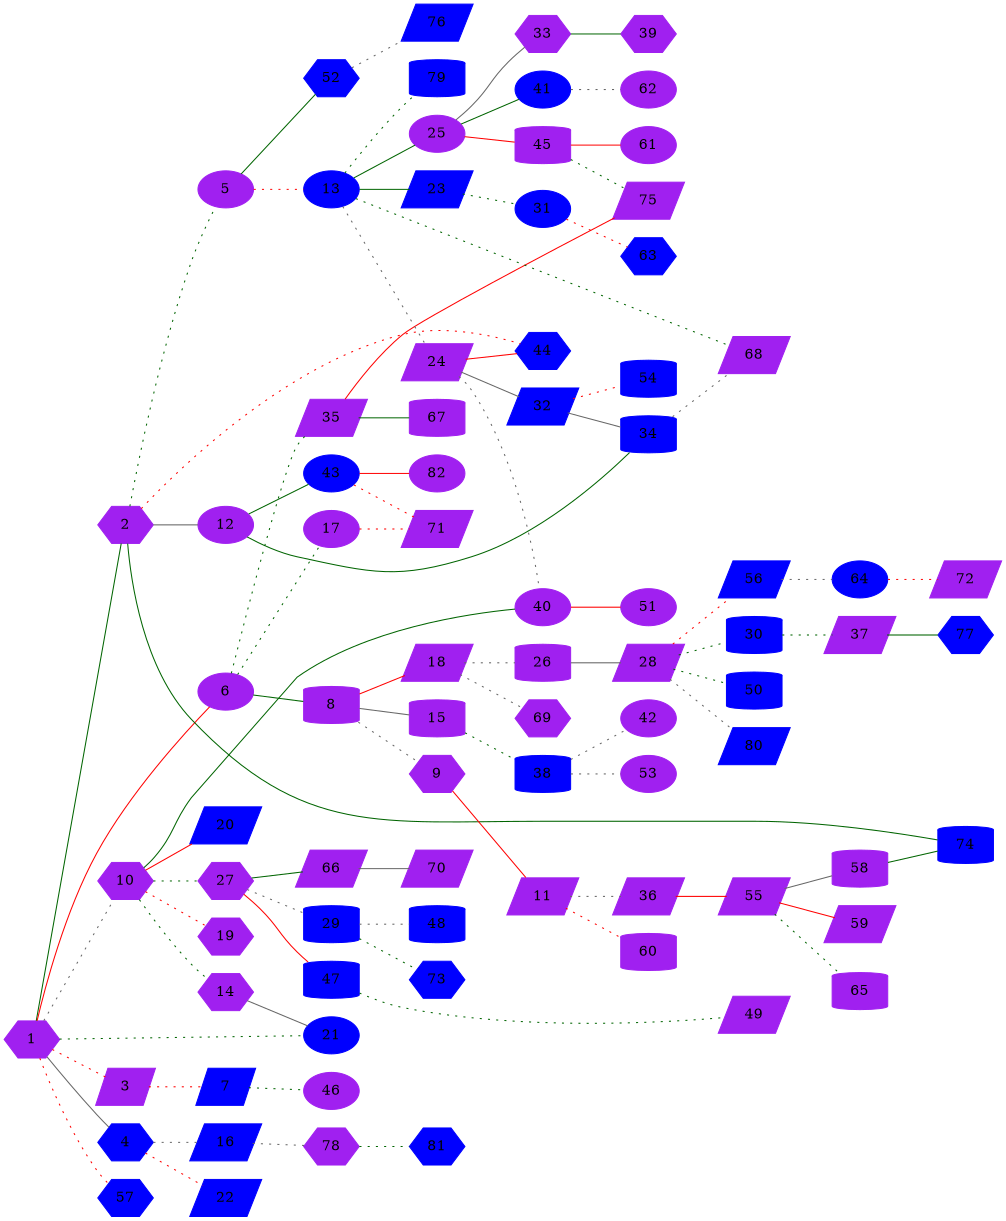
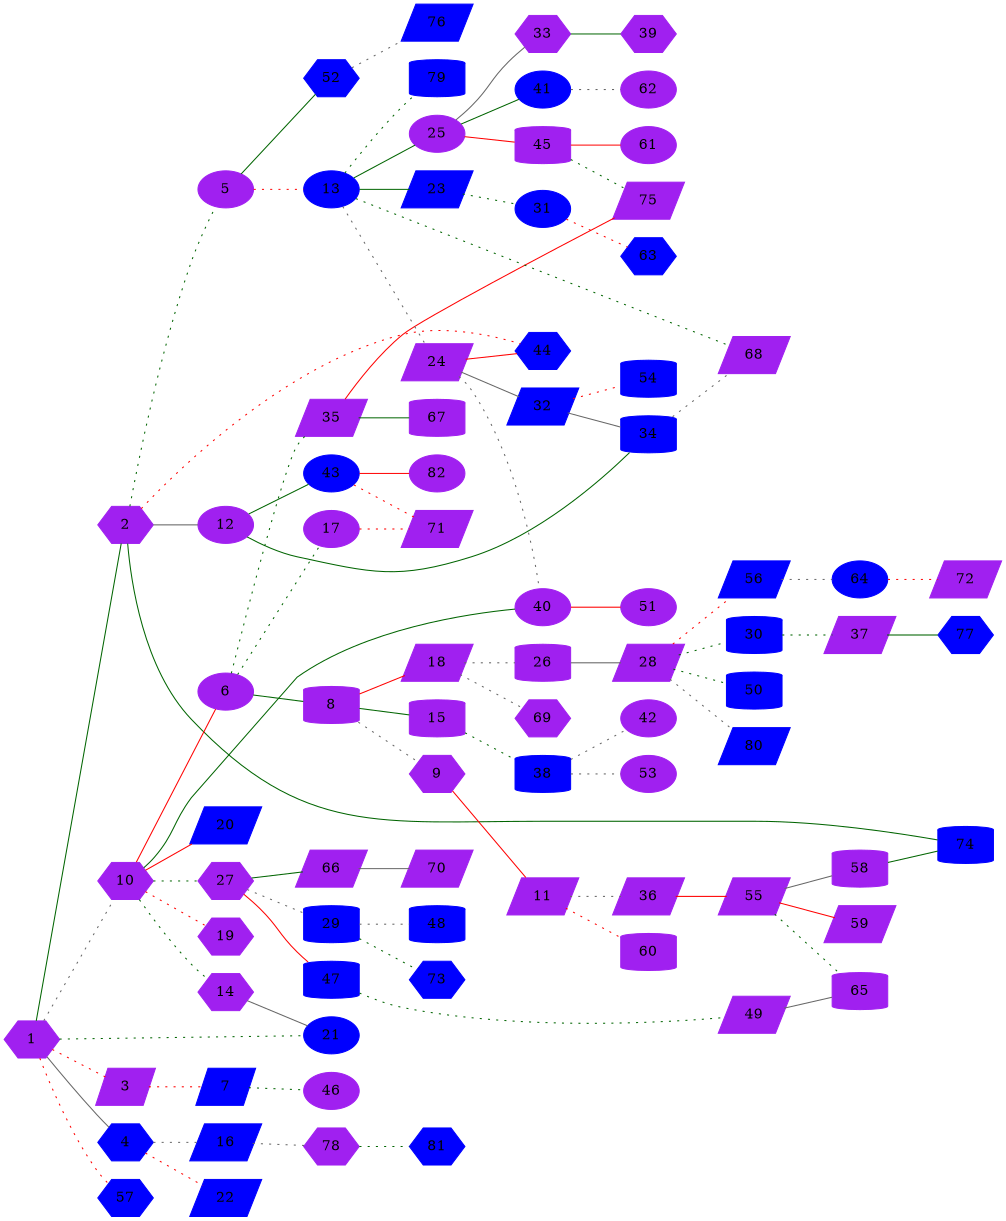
(384, 712) -> (384, 712)
(98, 850) -> (176, 786)
none -> (808, 1003)
